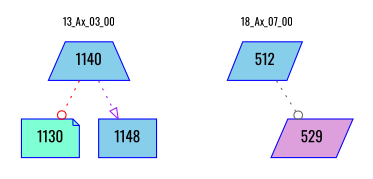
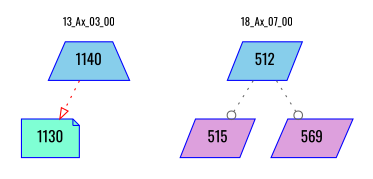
(72, 95) -> (72, 95)
(128, 138) -> none
none -> (218, 138)
(312, 138) -> (312, 138)
